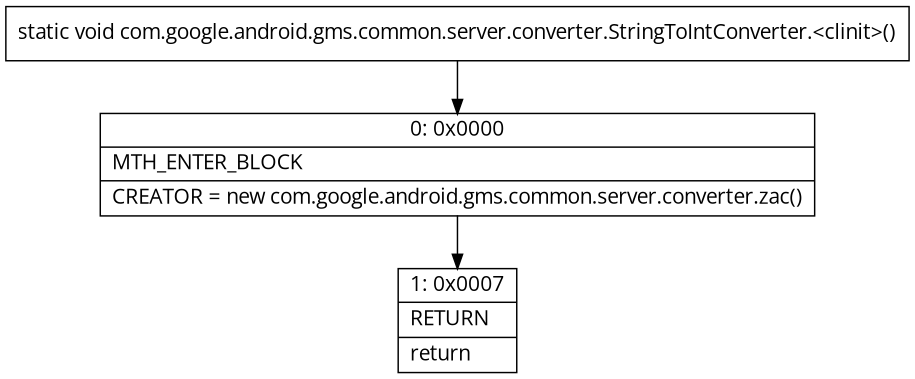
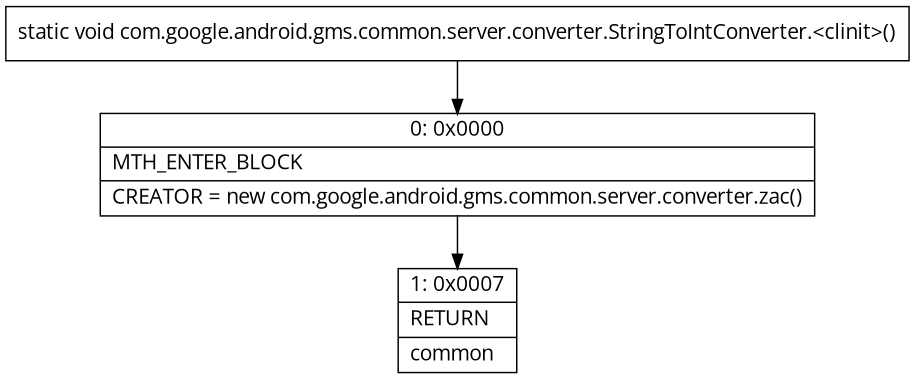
(441, 354) -> (452, 354)
